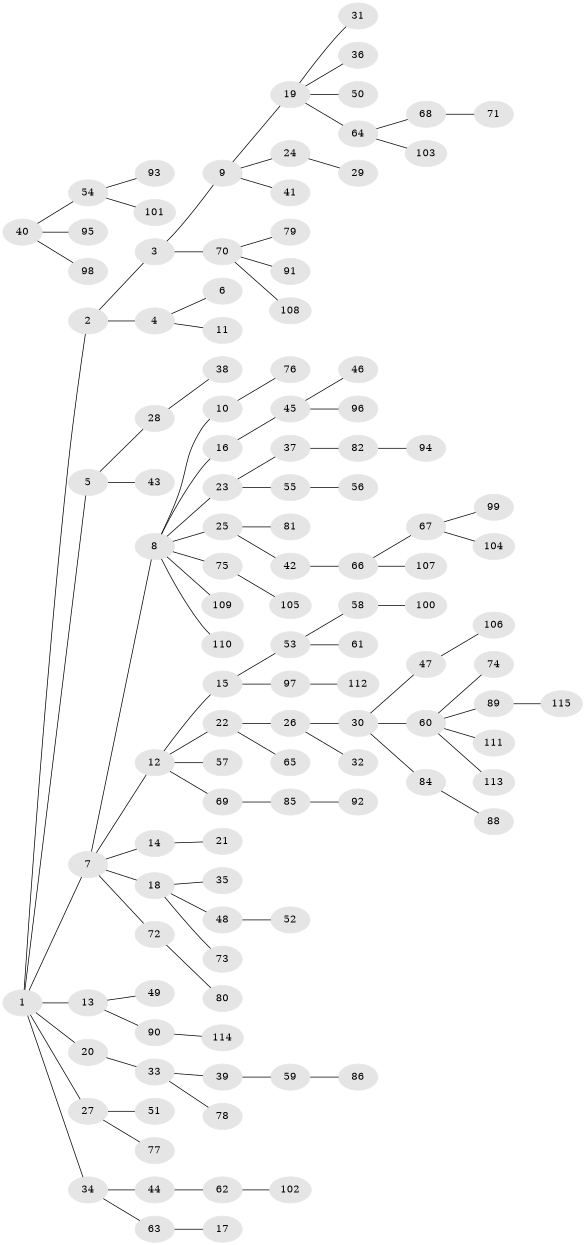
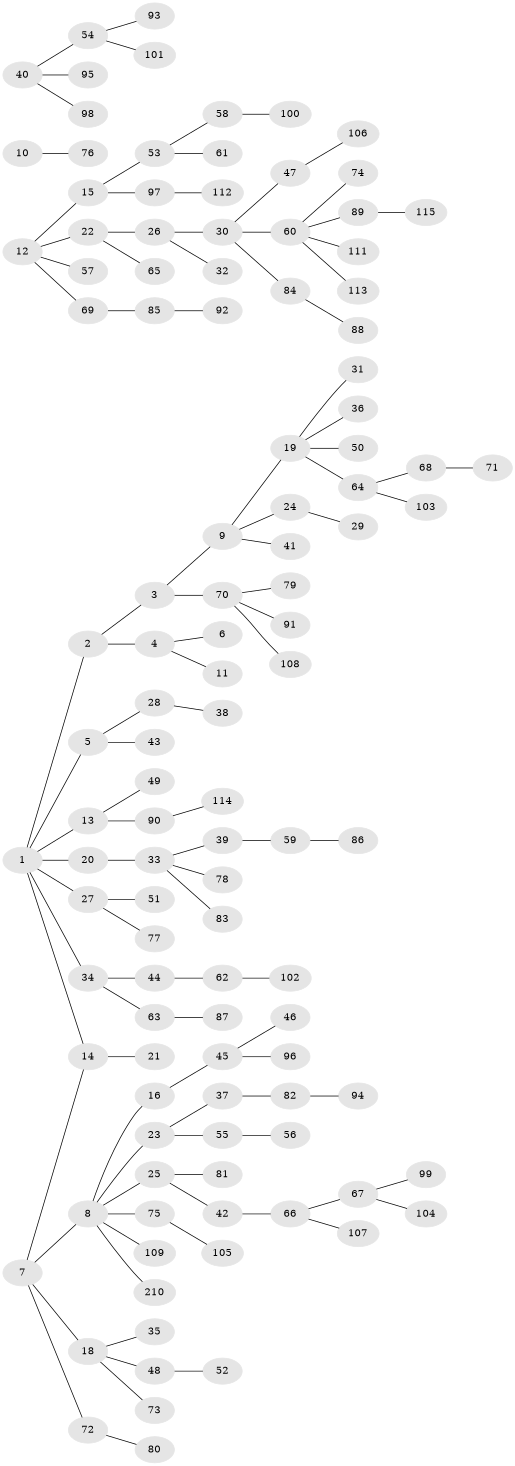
(184, 475) -> none
(223, 645) -> (155, 1293)
(121, 814) -> none
none -> (223, 919)
(55, 934) -> (55, 958)
(223, 1229) -> (223, 1017)
